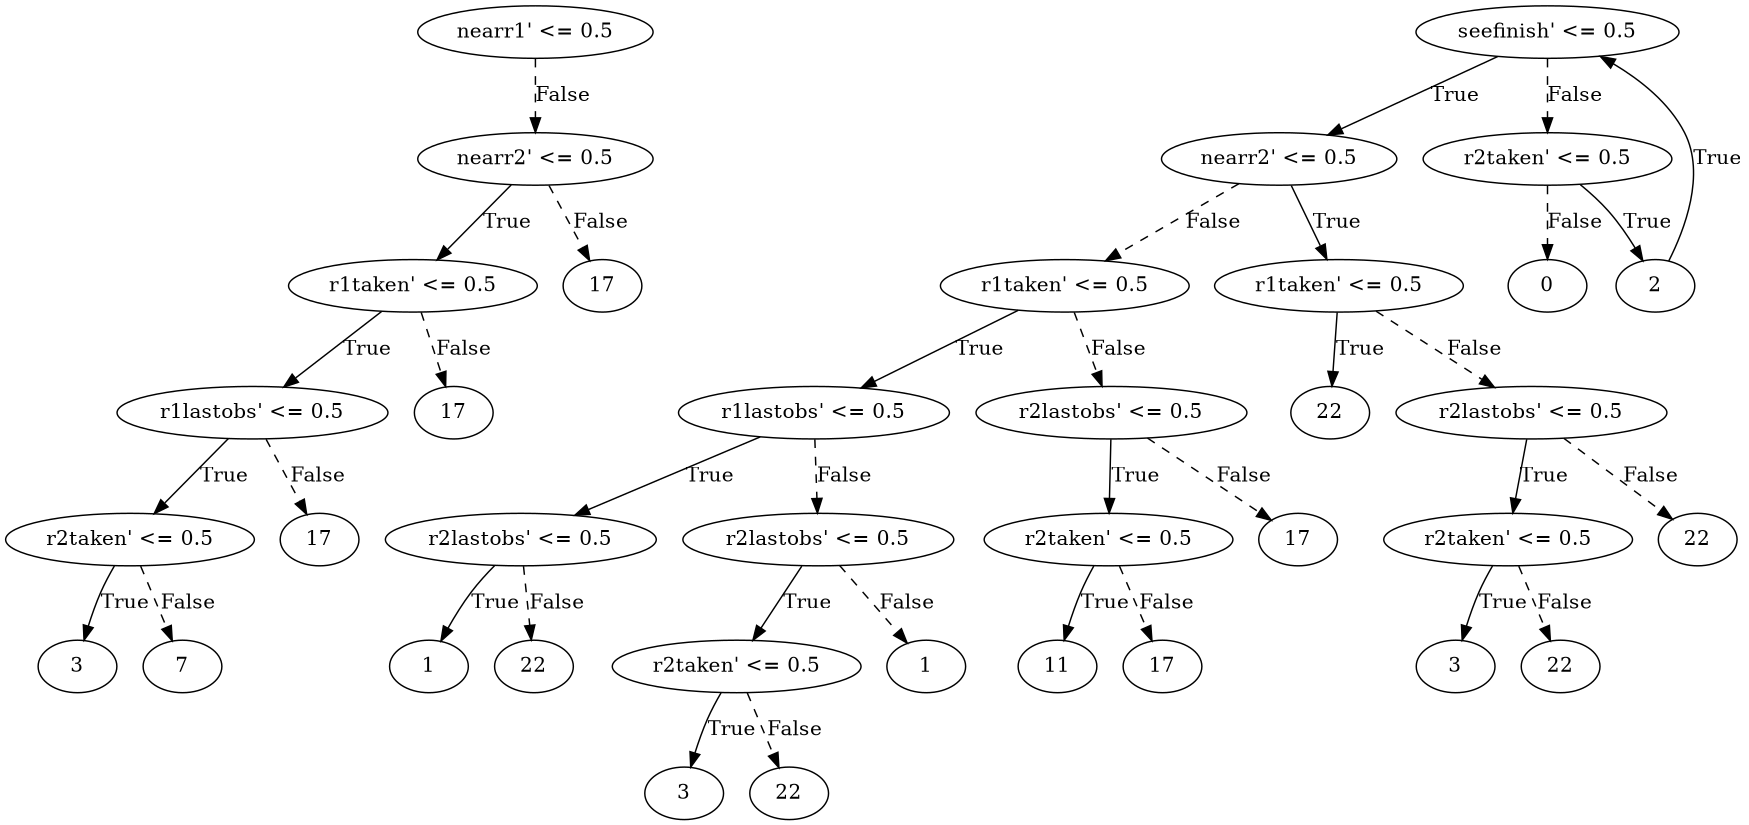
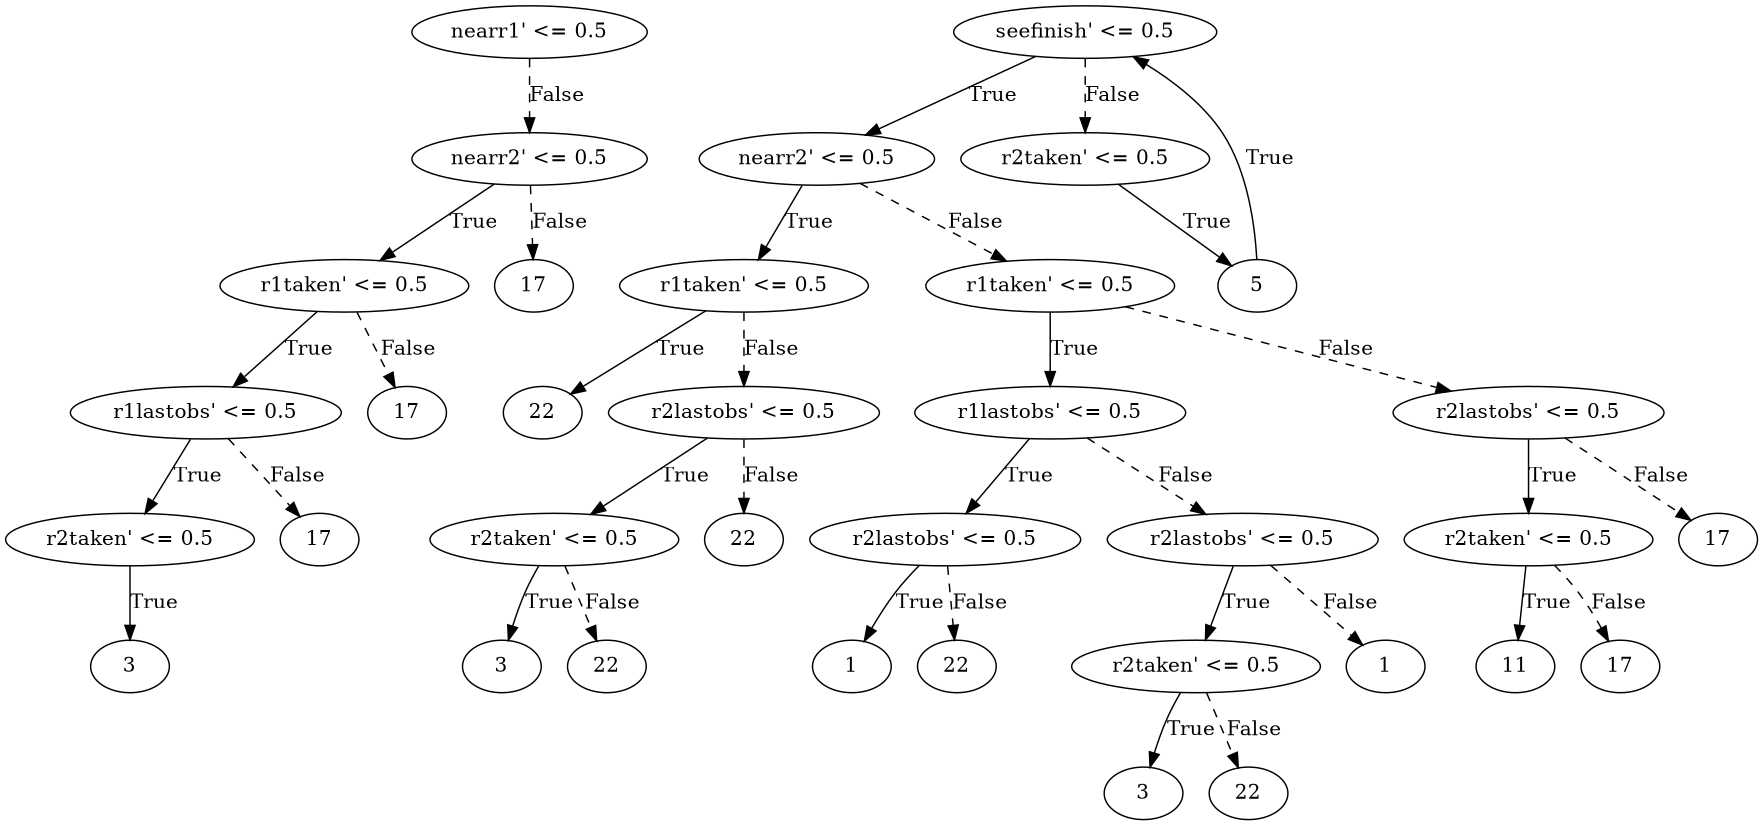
(1547, 286) -> none
(1655, 286) -> (1257, 286)
(182, 666) -> none
